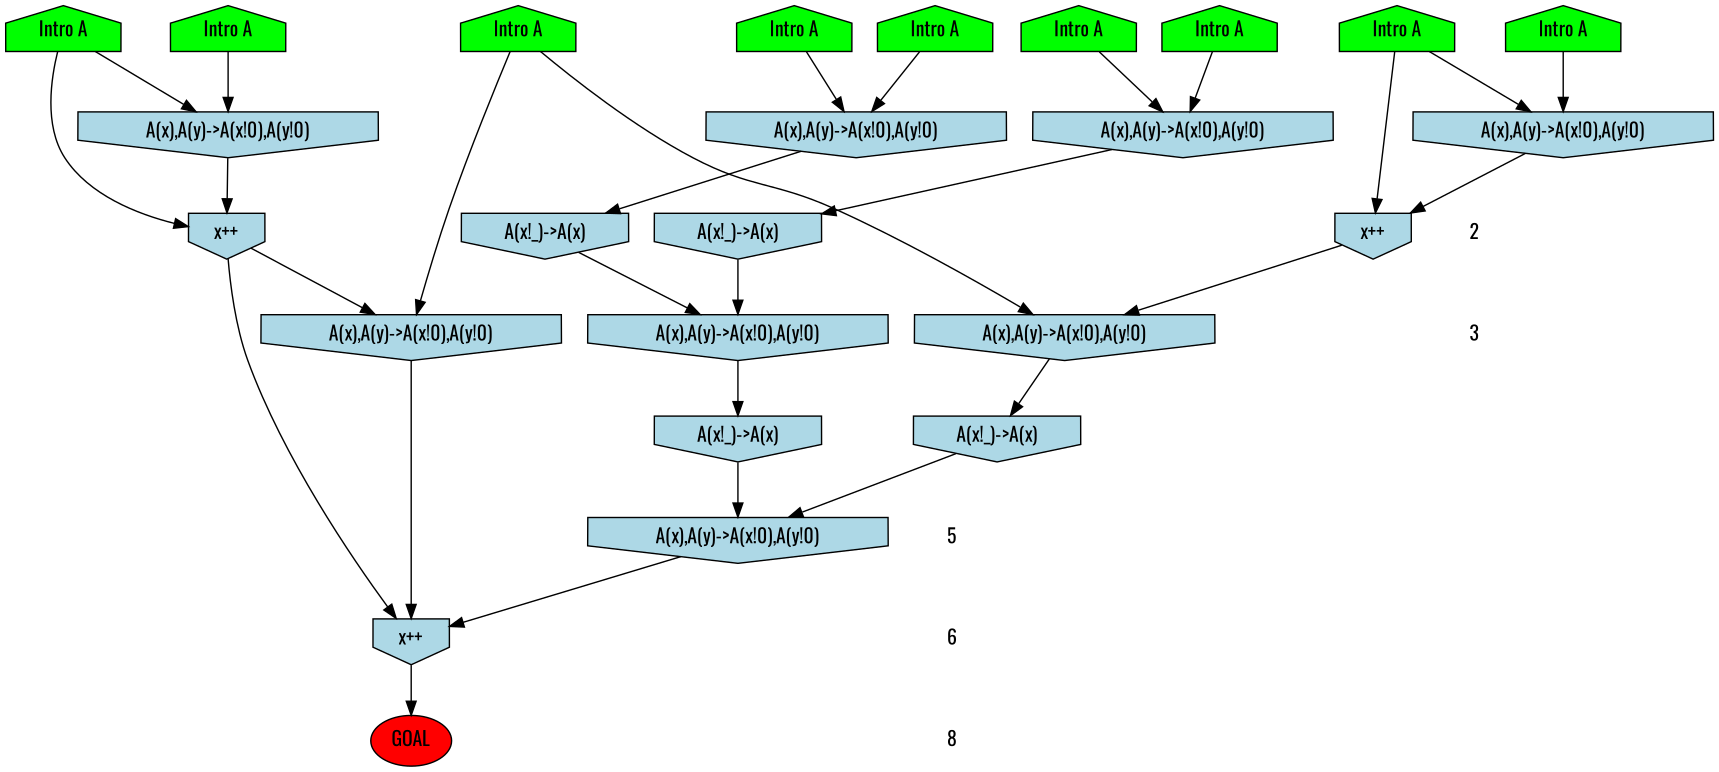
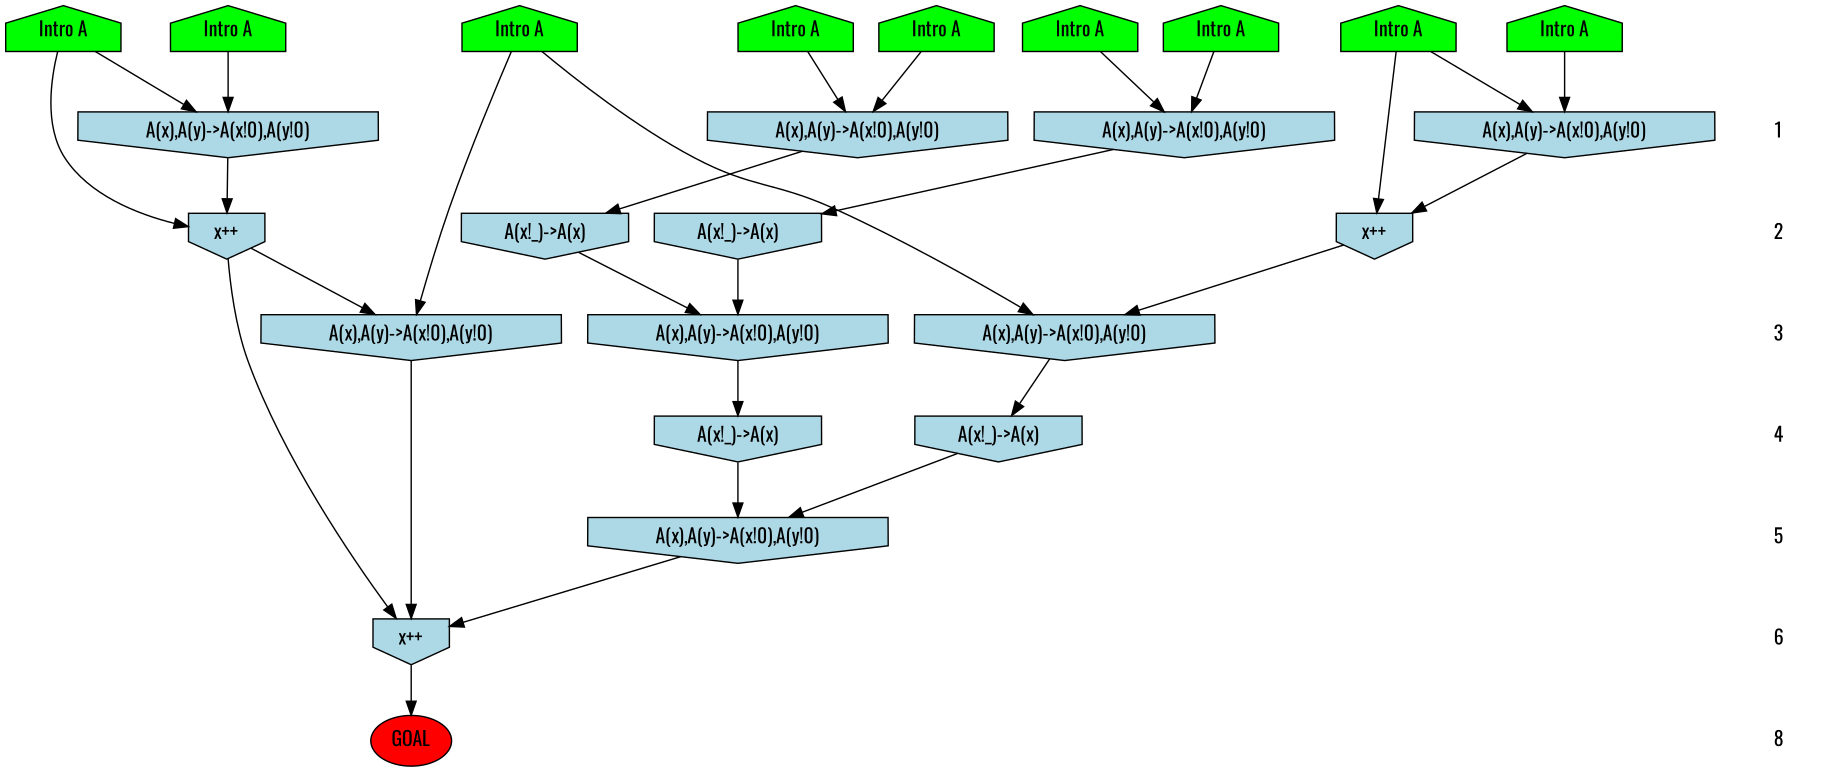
none -> (1779, 132)
none -> (1779, 437)
